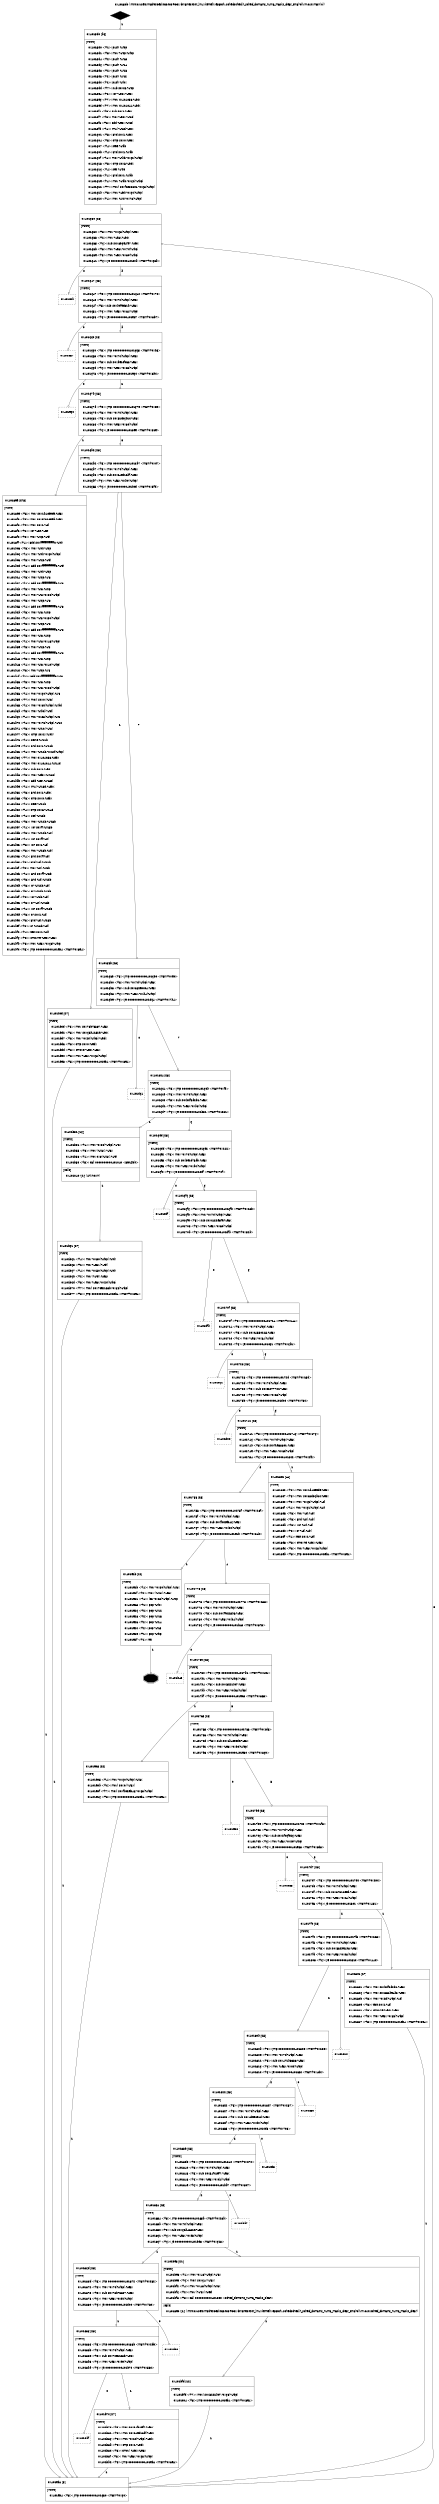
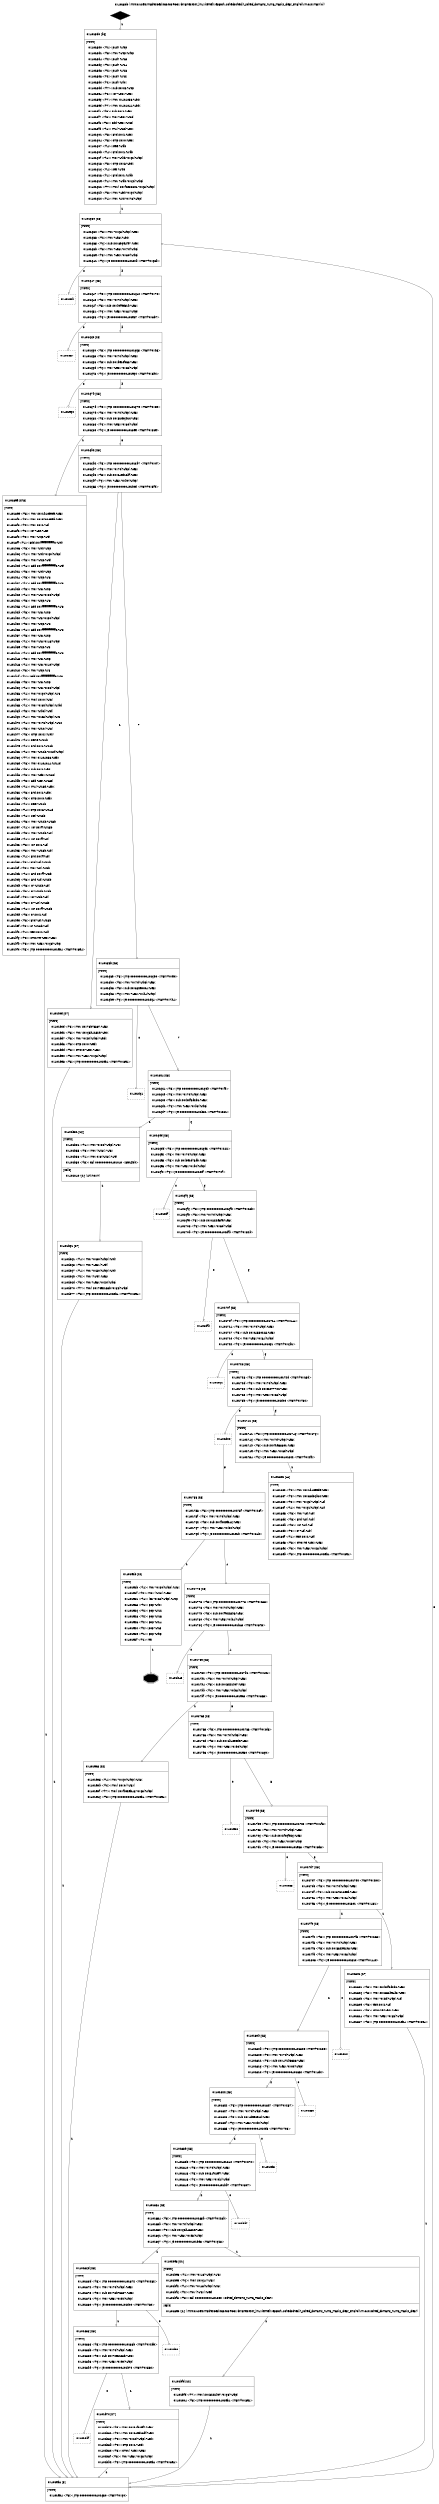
(122, 384) -> (122, 384)
(251, 1477) -> (223, 1468)
none -> (228, 1642)
